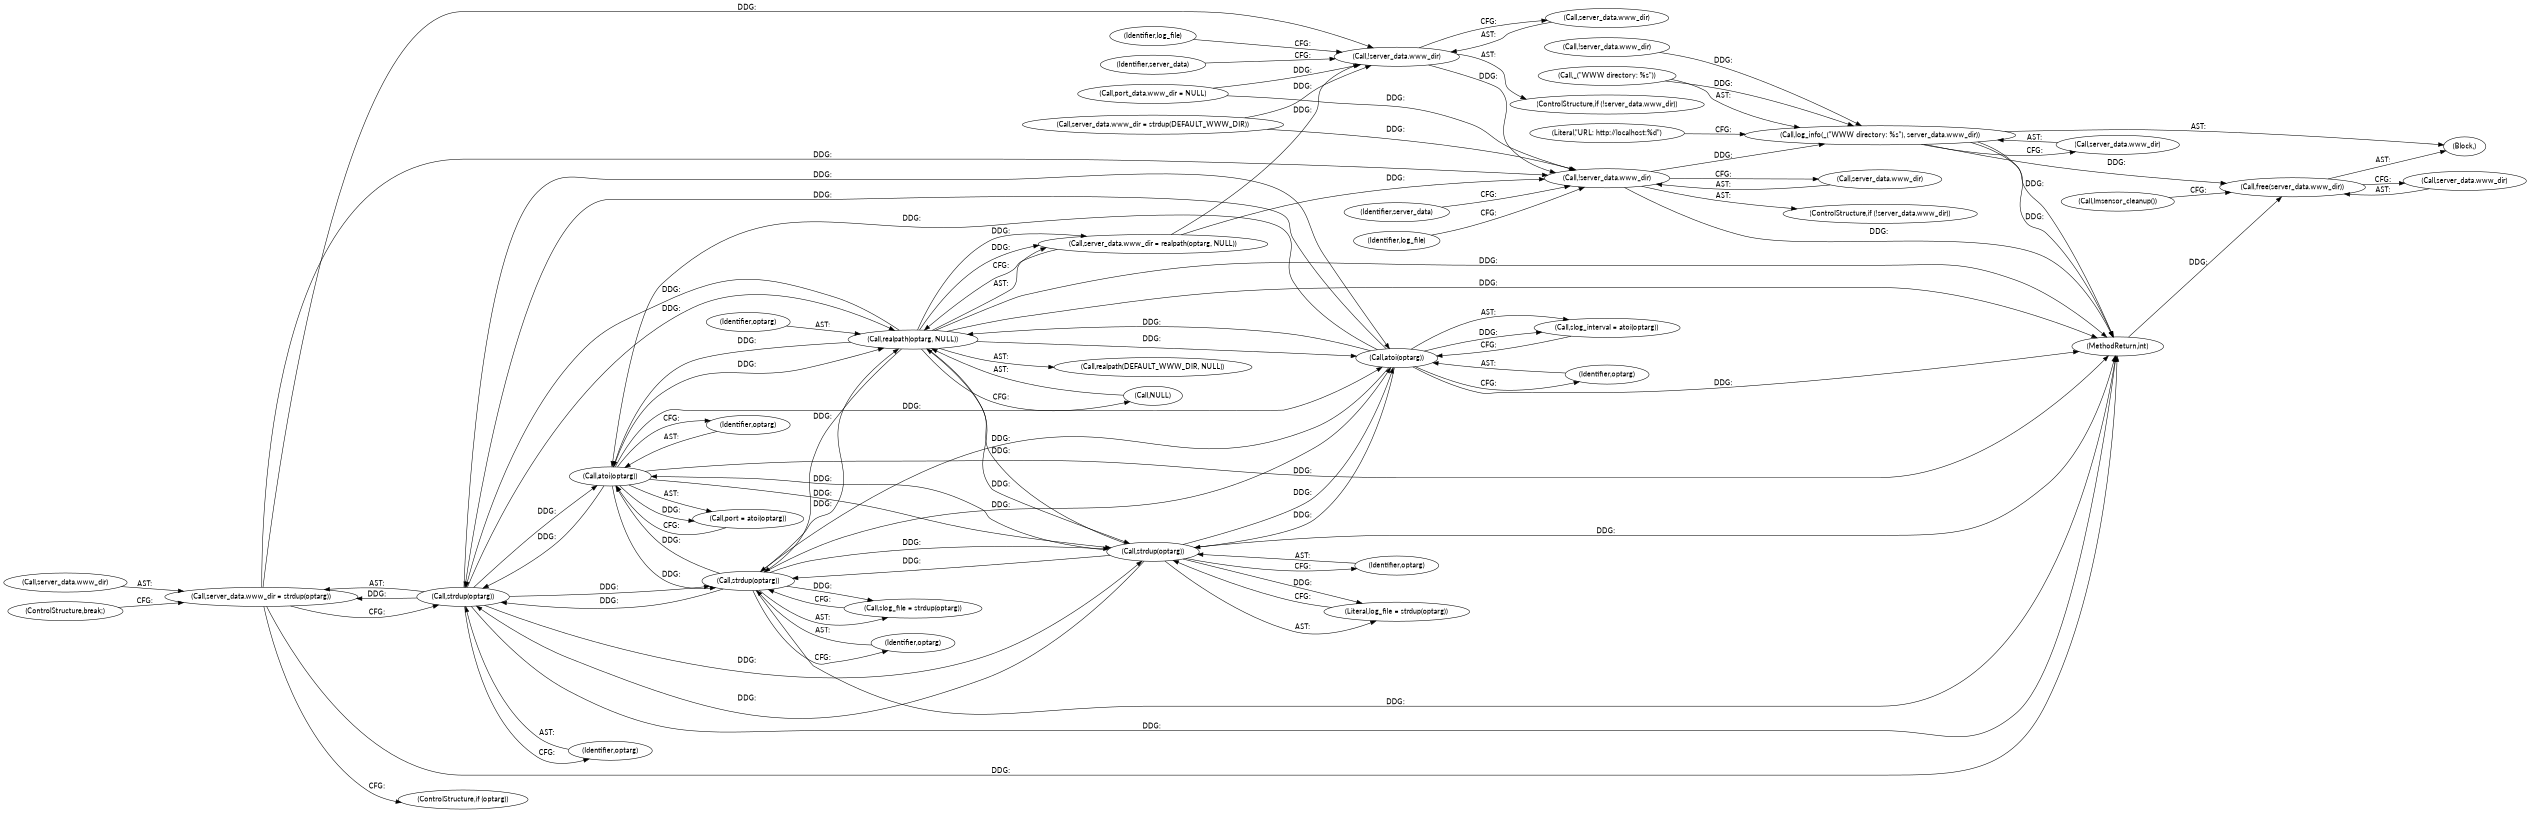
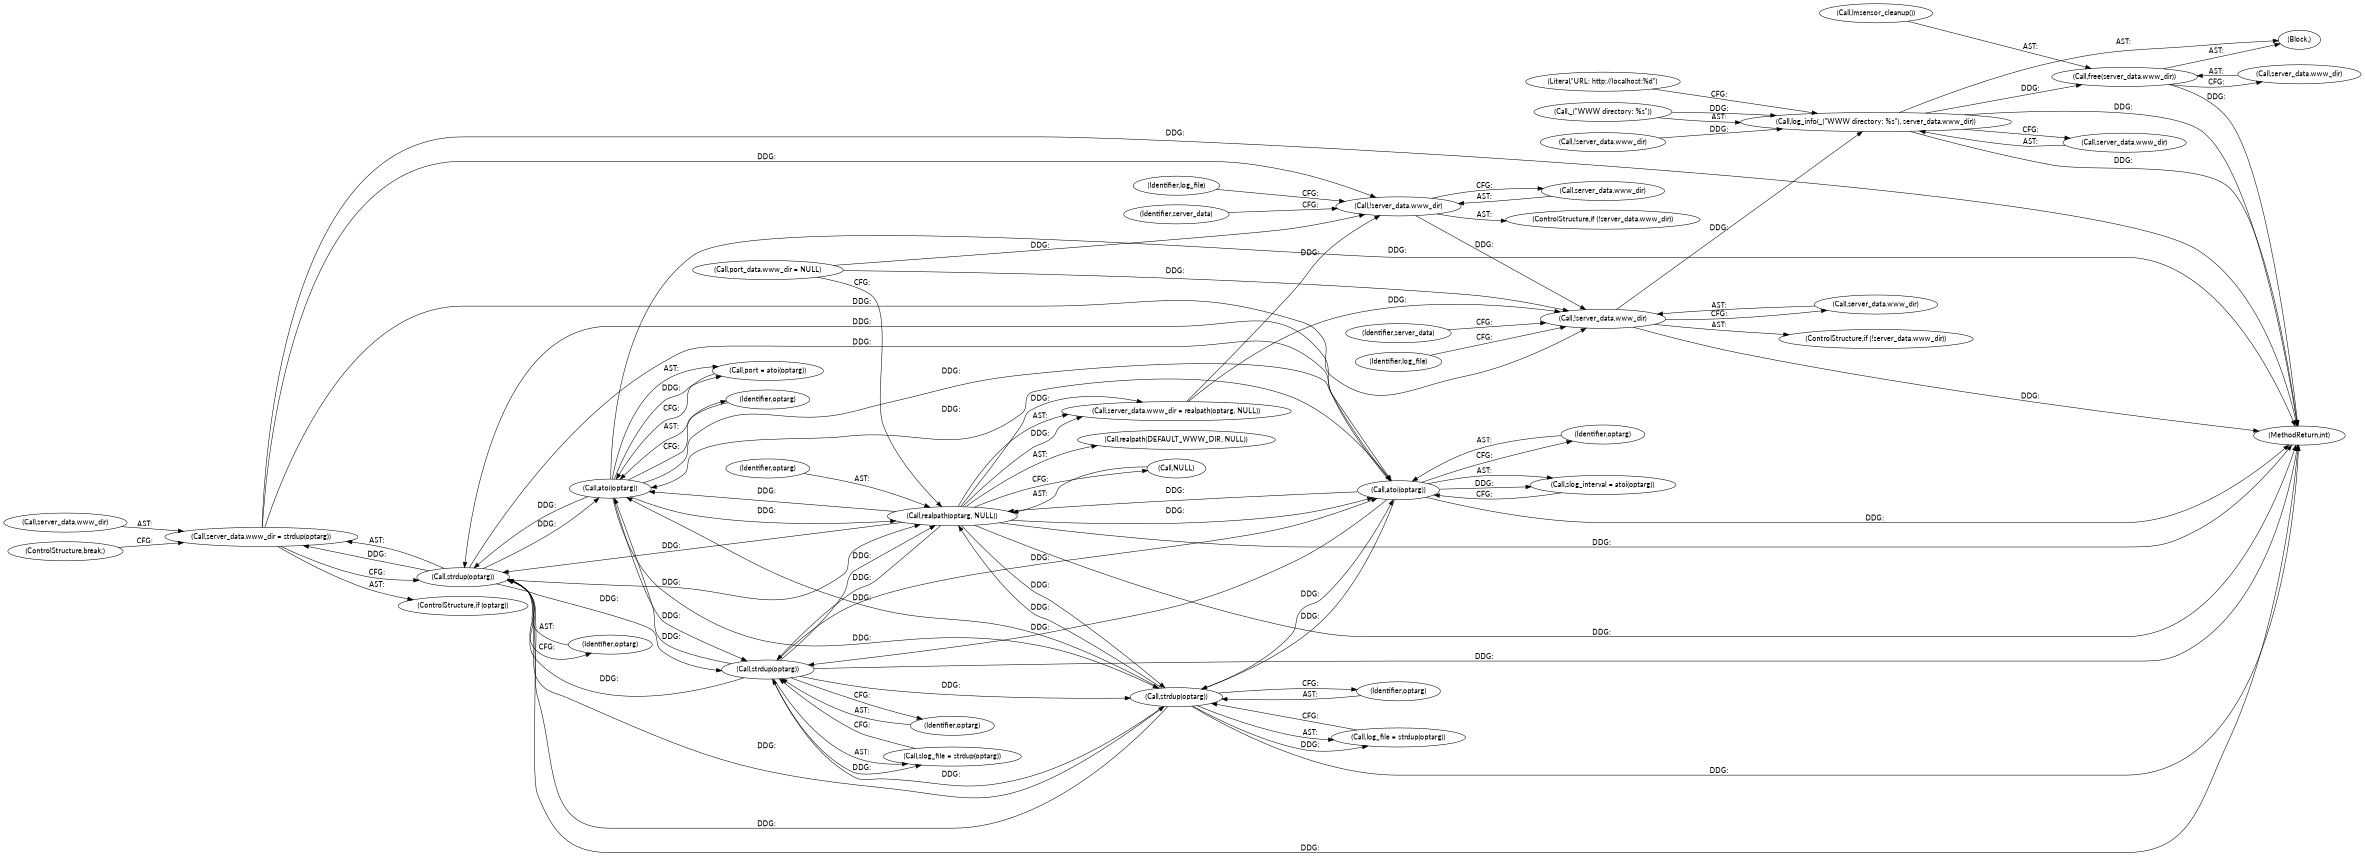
(1153, 125) -> none
(2200, 191) -> (2032, 47)
(2203, 269) -> (2268, 233)
(990, 281) -> (881, 378)
(1397, 612) -> (1398, 737)
(378, 787) -> (378, 585)
